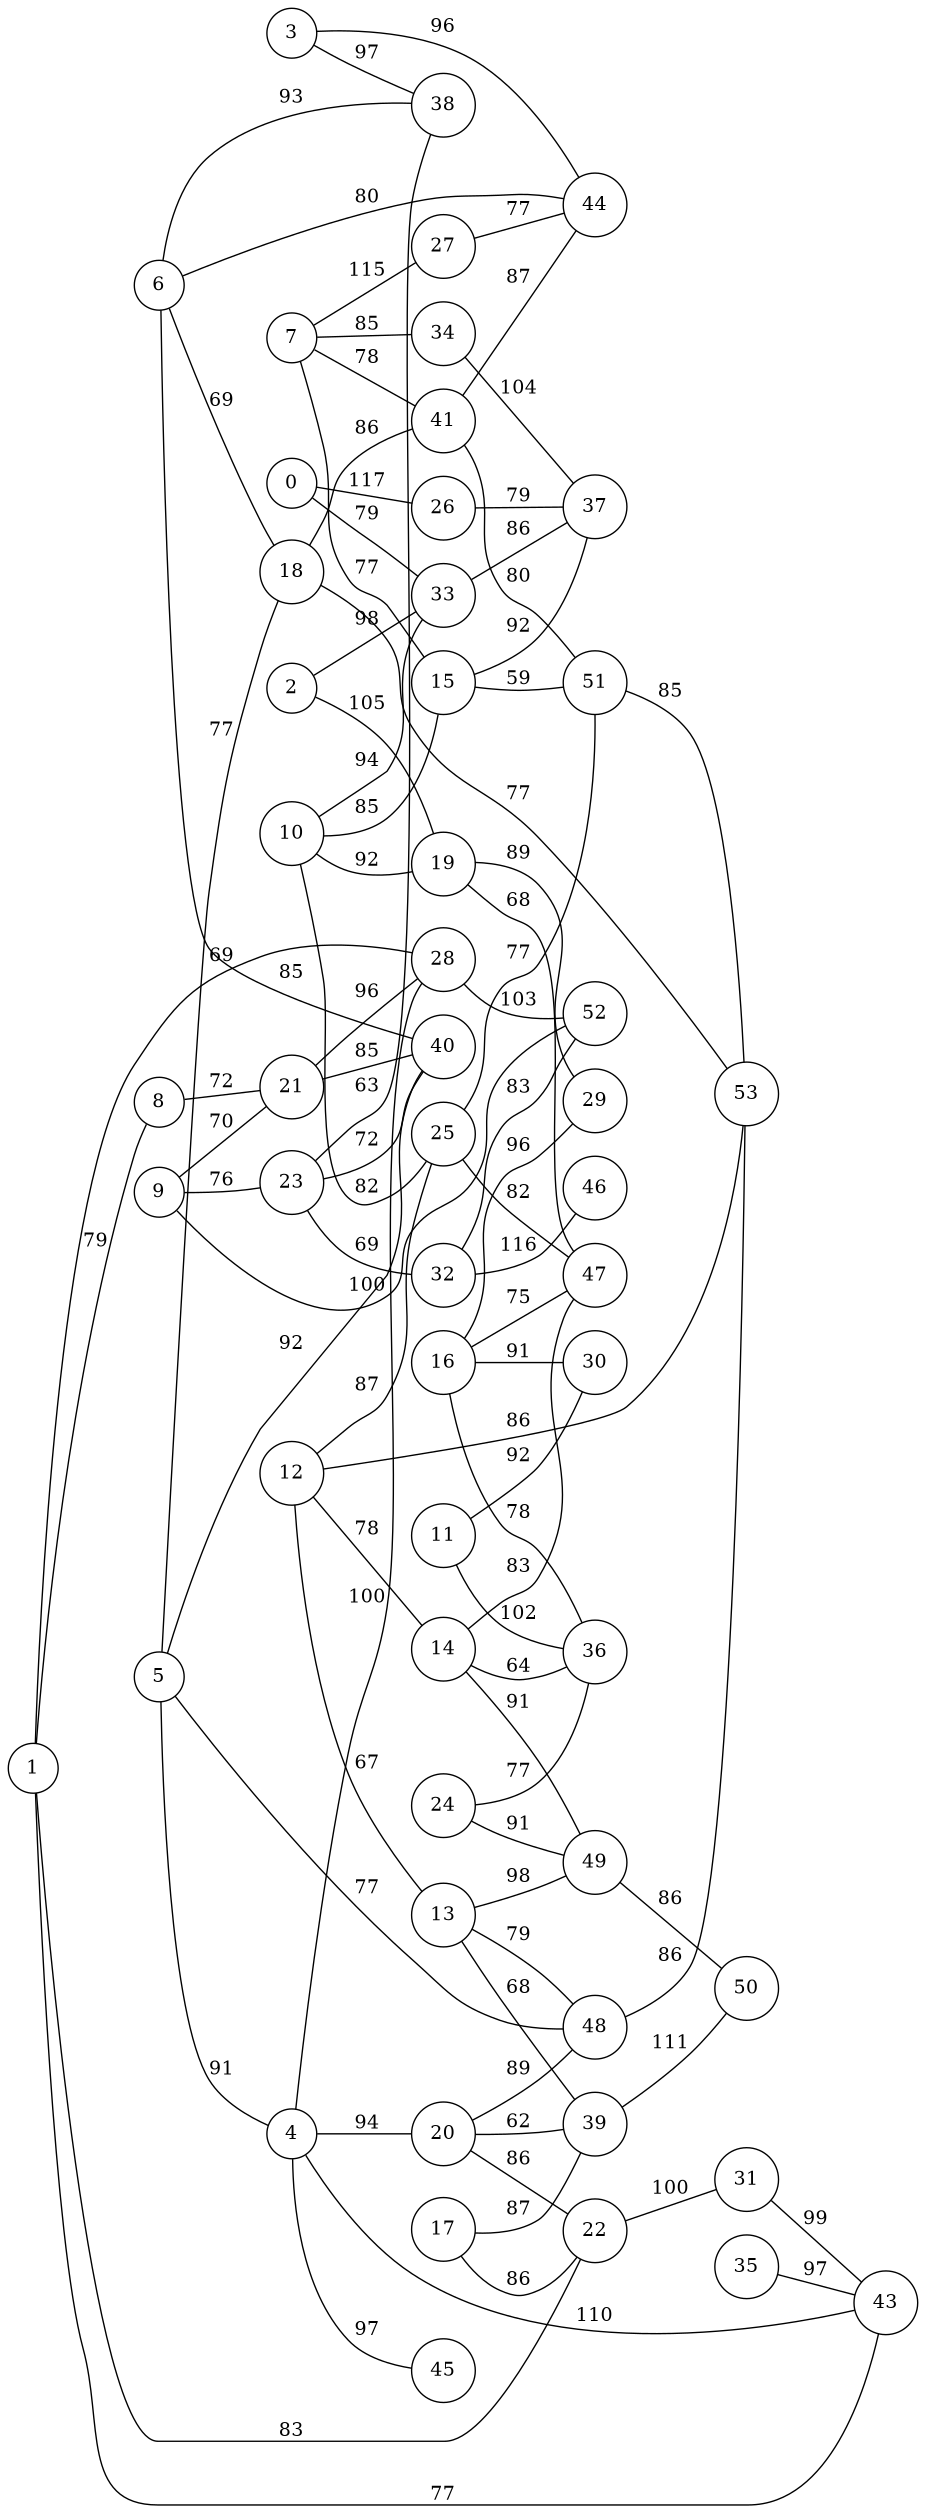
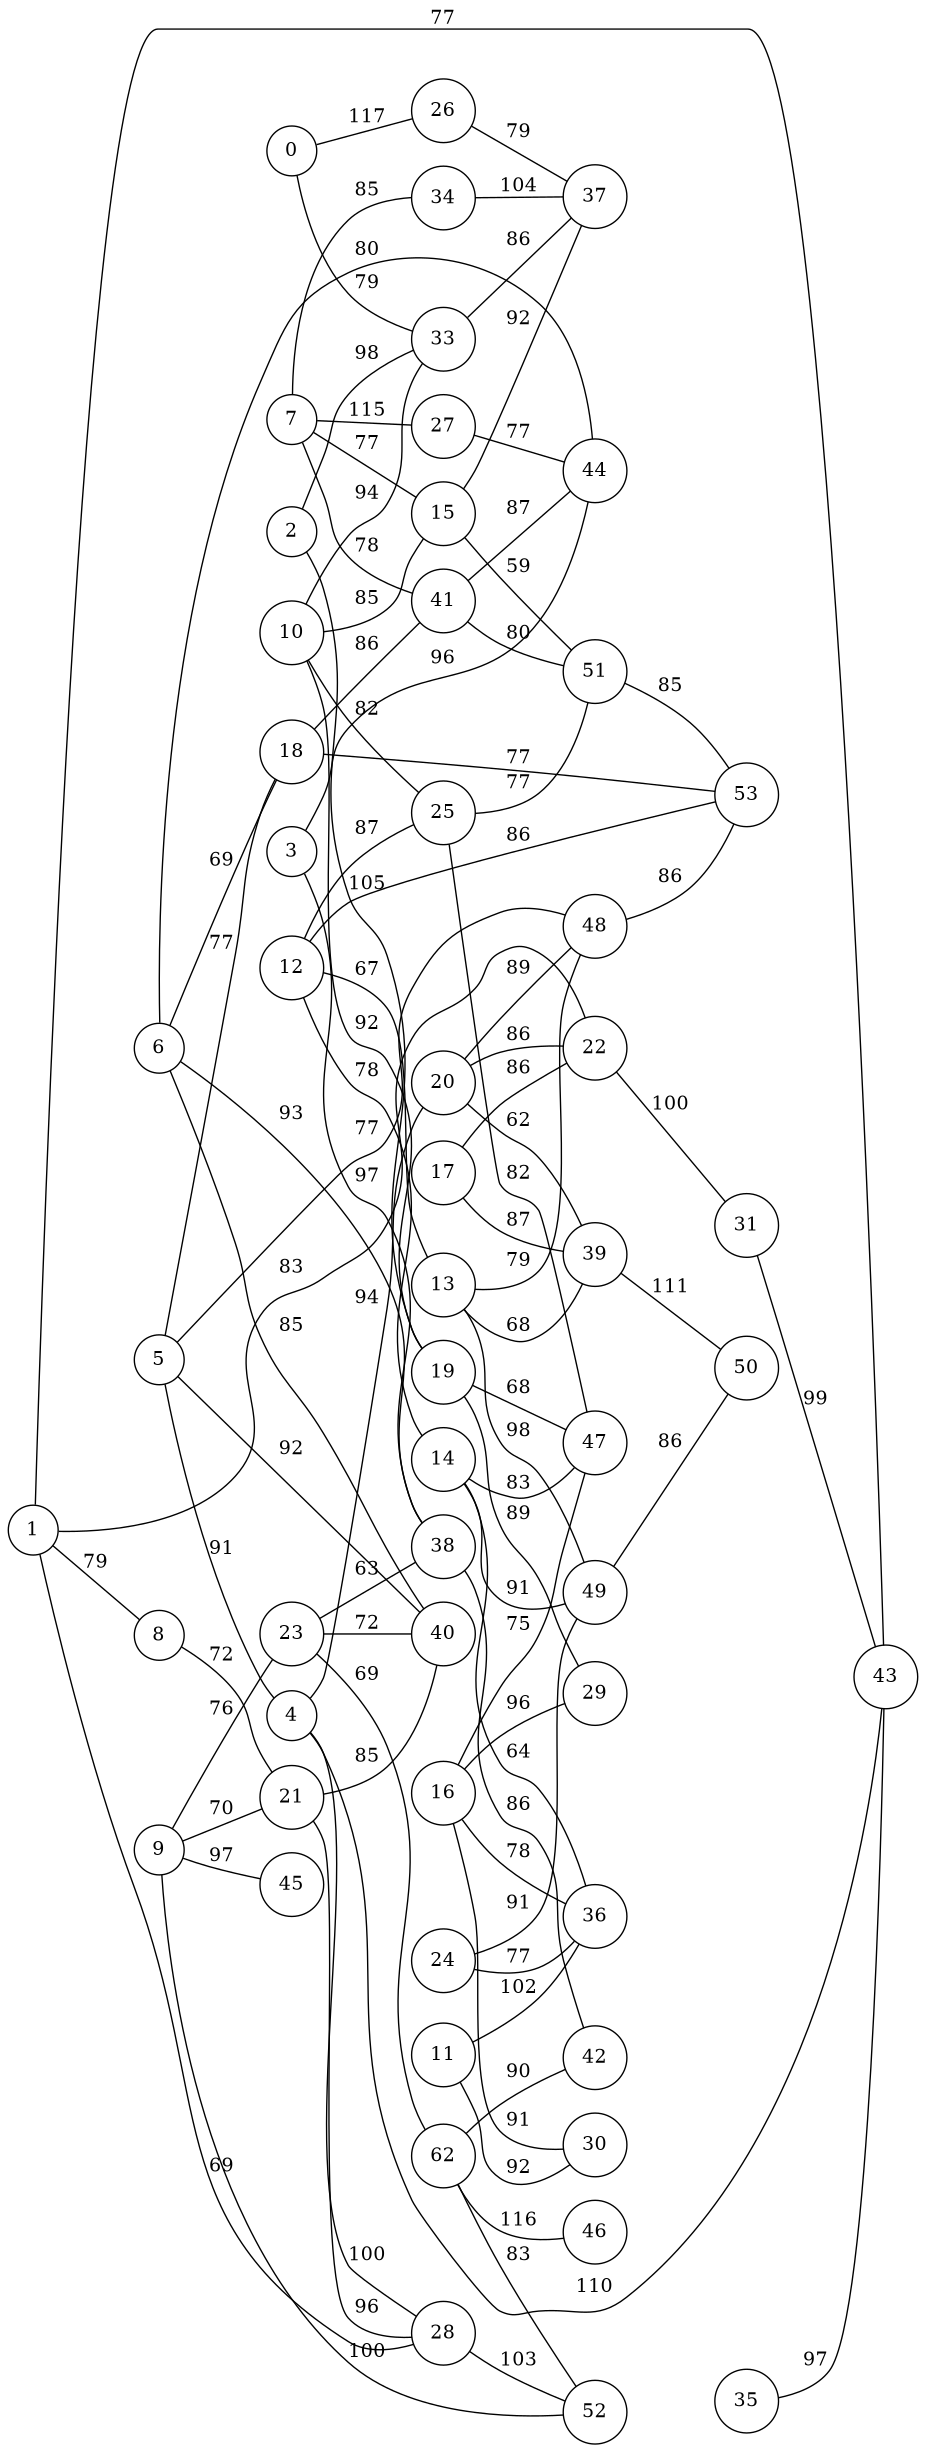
(443, 1275) -> (443, 2156)
none -> (595, 2058)
(316, 2288) -> (221, 1870)
